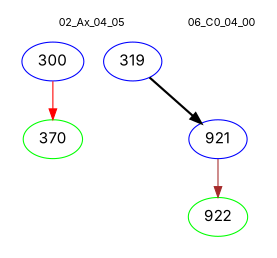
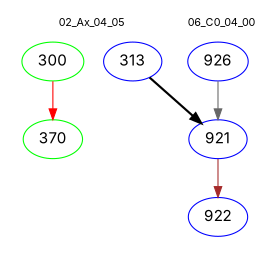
(53, 62) -> (53, 62)
(133, 62) -> (133, 62)
none -> (218, 62)
(218, 217) -> (218, 217)
